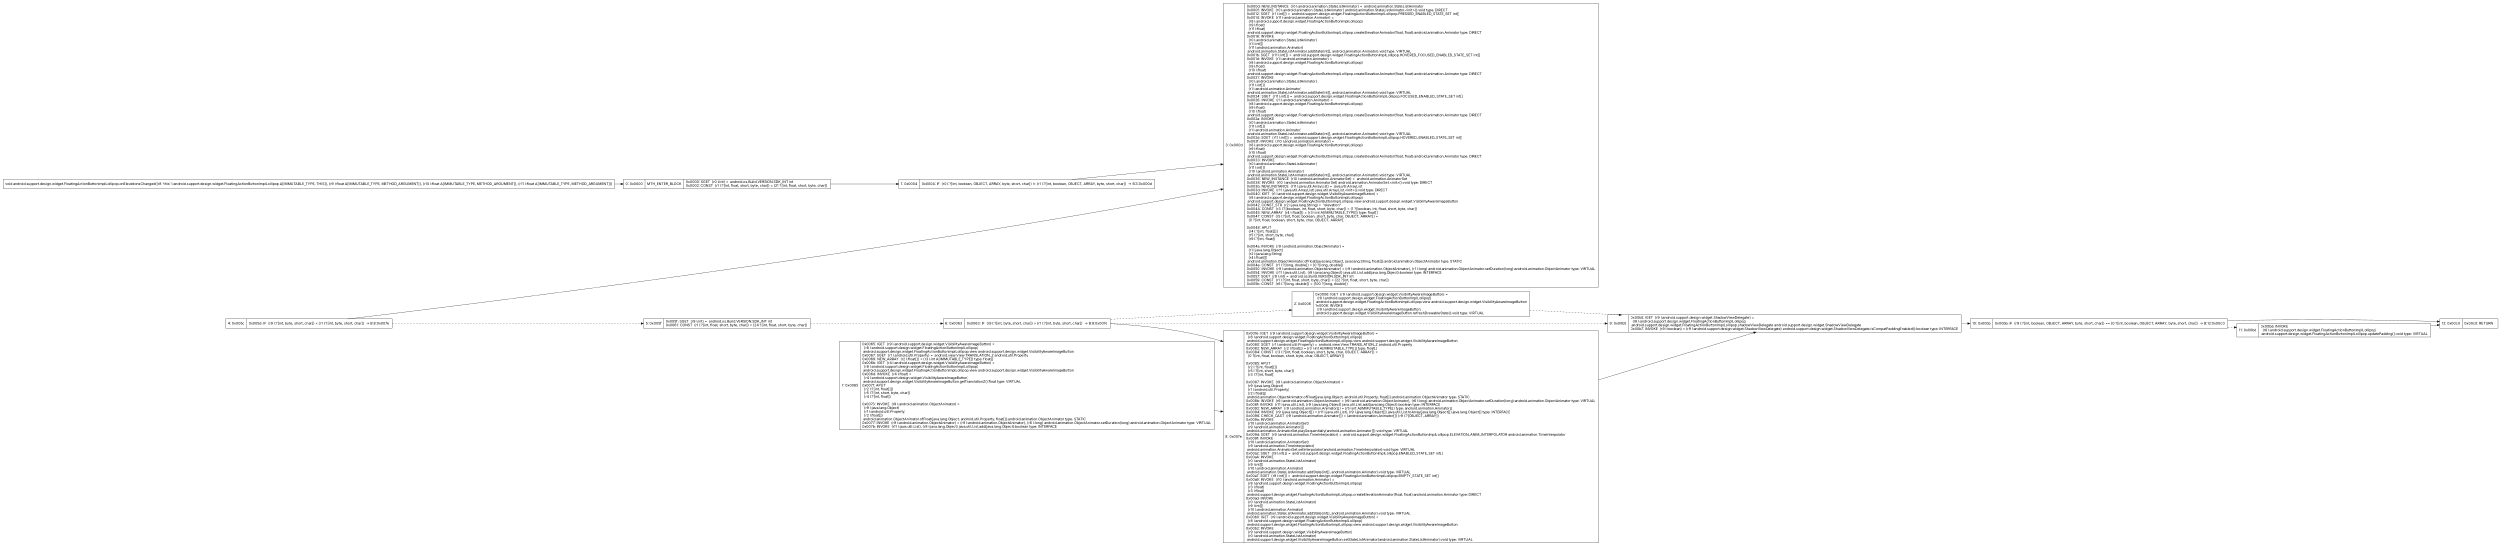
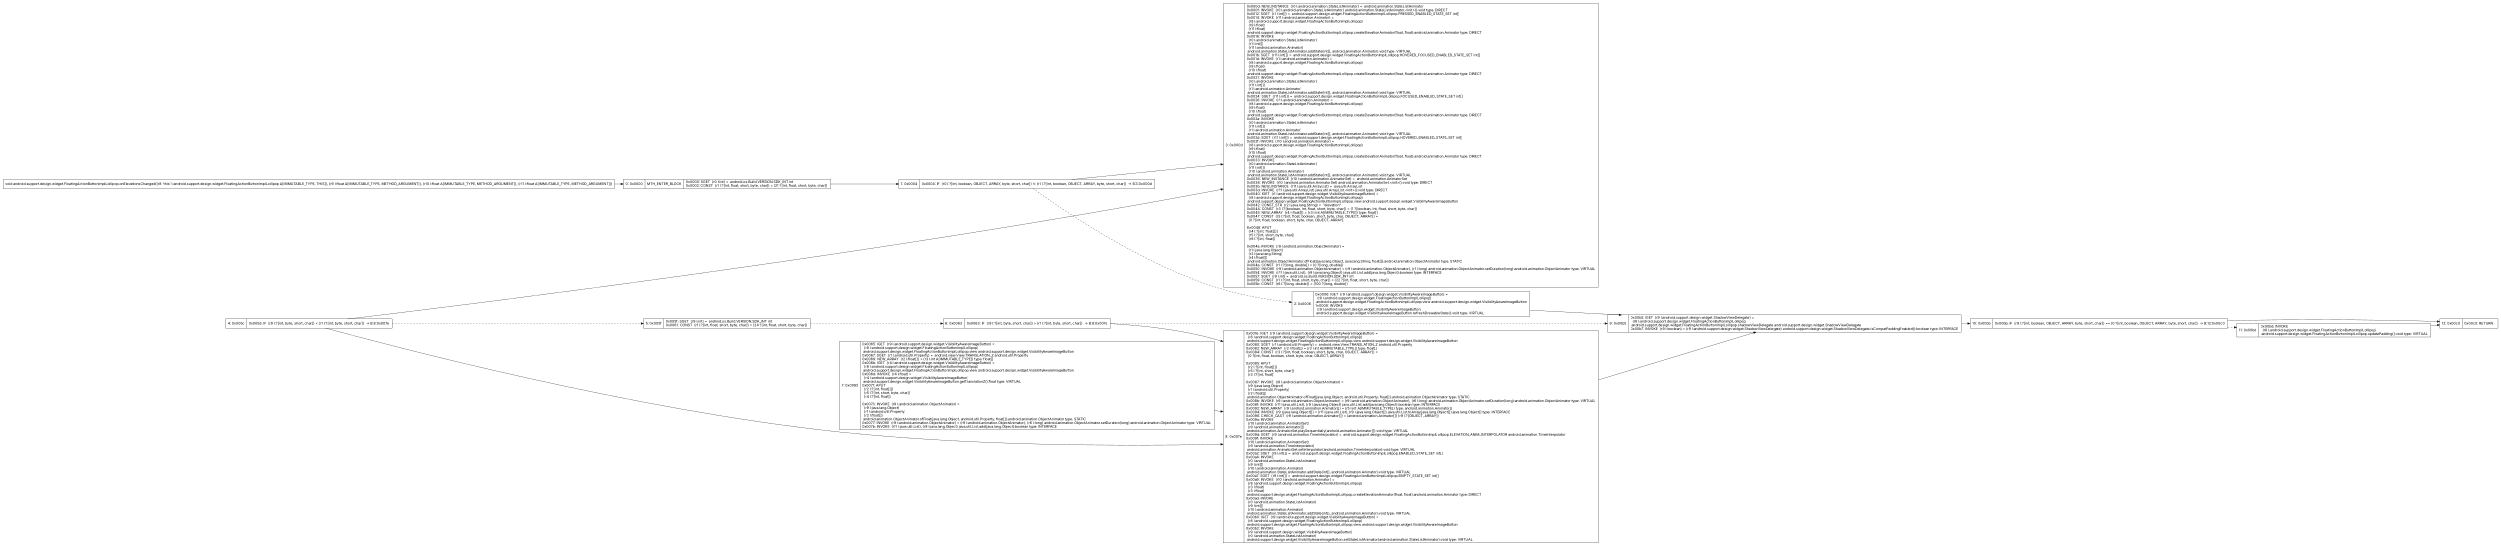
(1260, 228) -> (1260, 228)
(1574, 313) -> (1574, 313)
(1200, 315) -> (1154, 262)
none -> (768, 423)
